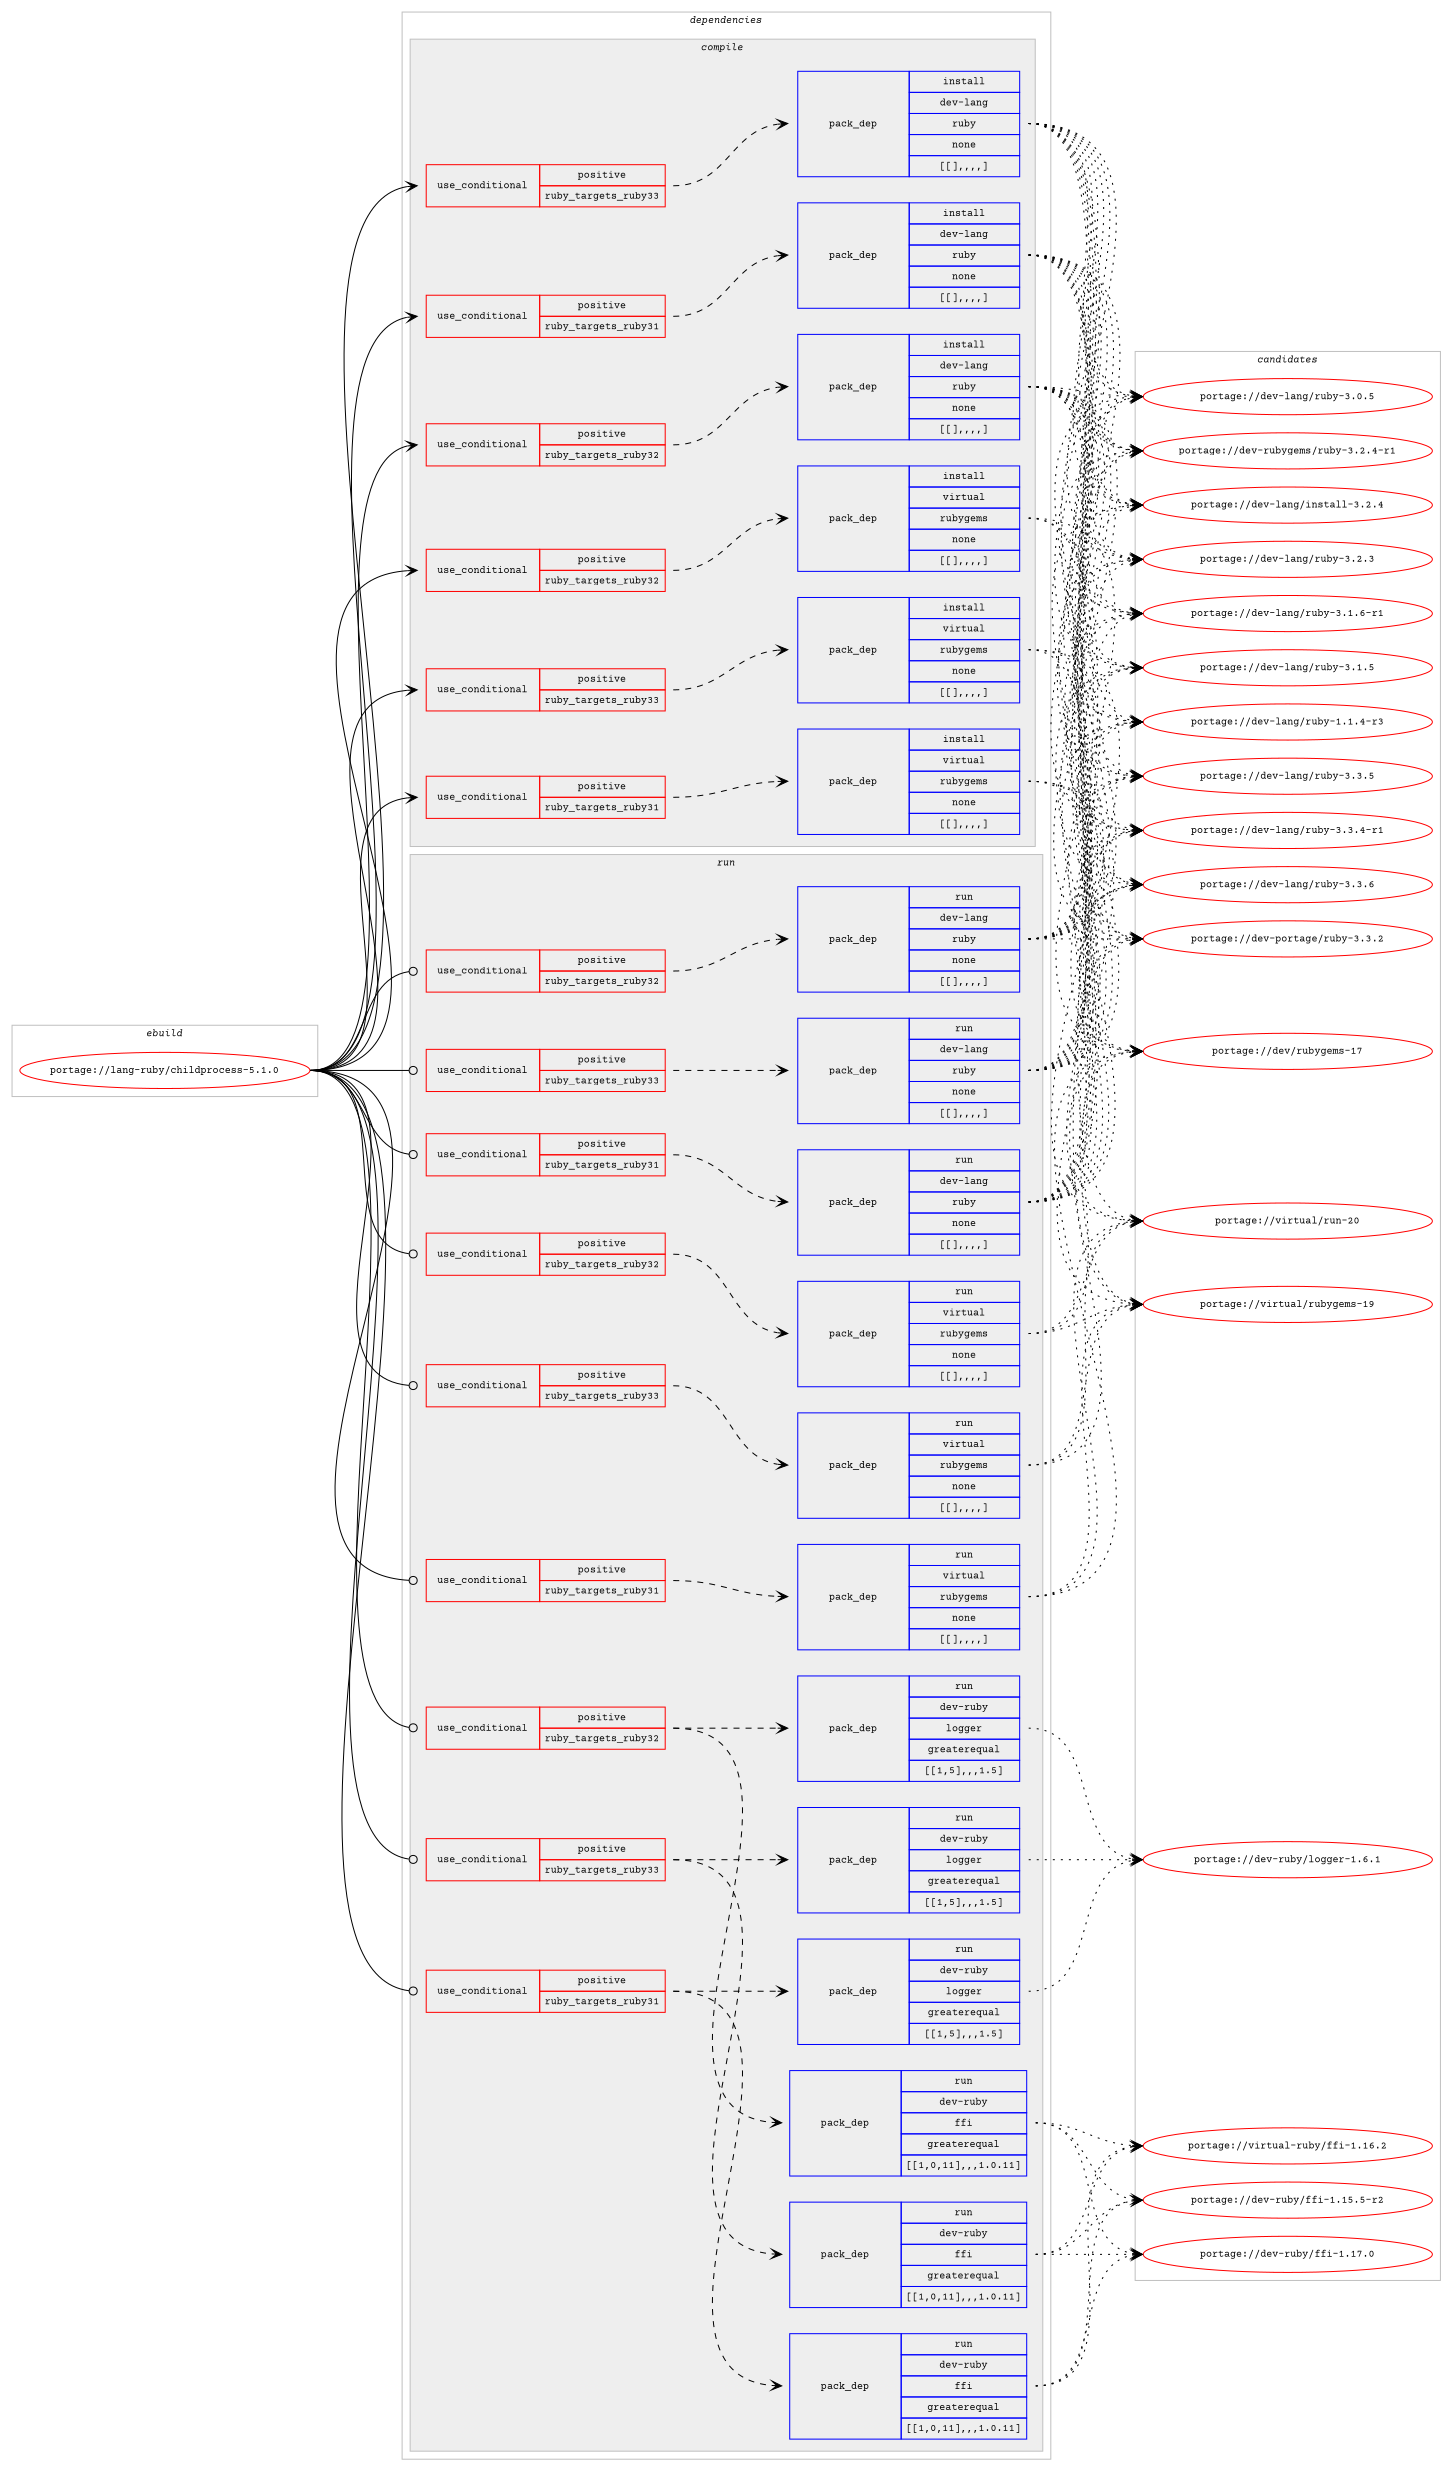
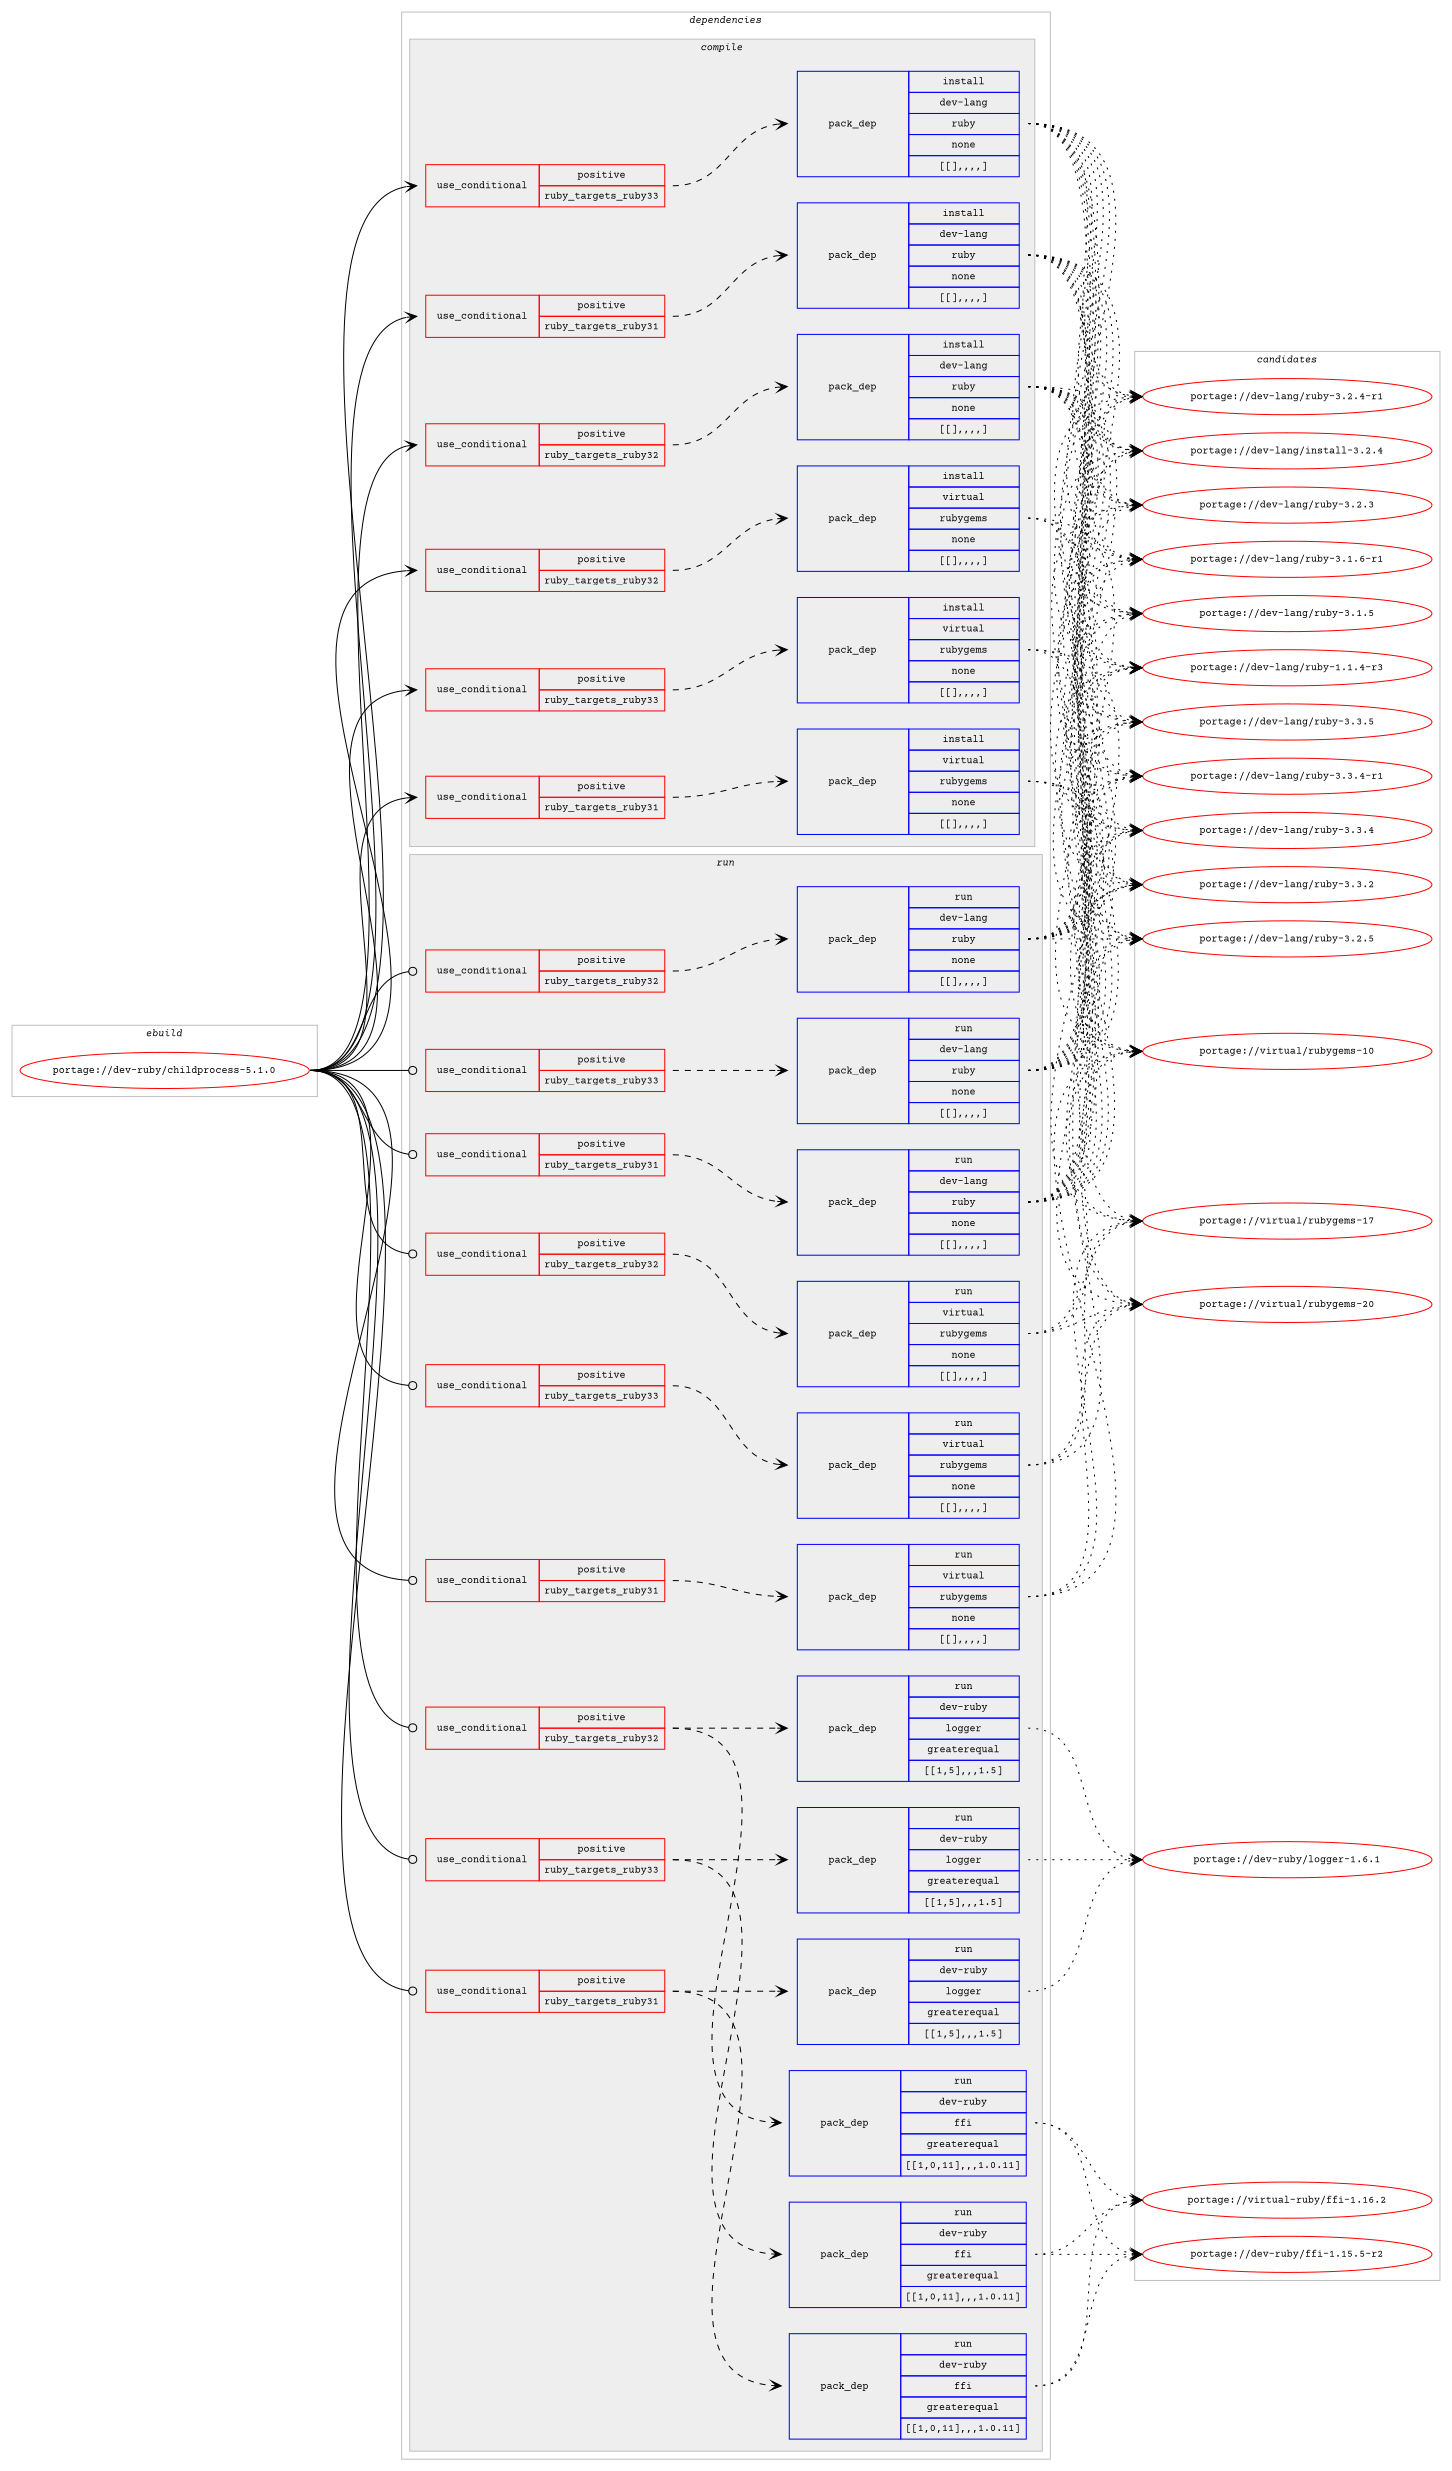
(1288, 397) -> (1287, 939)
(1288, 451) -> (1287, 397)
(1288, 885) -> (1287, 830)
(1288, 939) -> (1287, 885)
(1288, 1051) -> (1287, 1221)
(165, 1070) -> (165, 1070)
(1288, 1221) -> (1287, 1304)
(1288, 1304) -> (1287, 1051)
(1288, 2254) -> none
